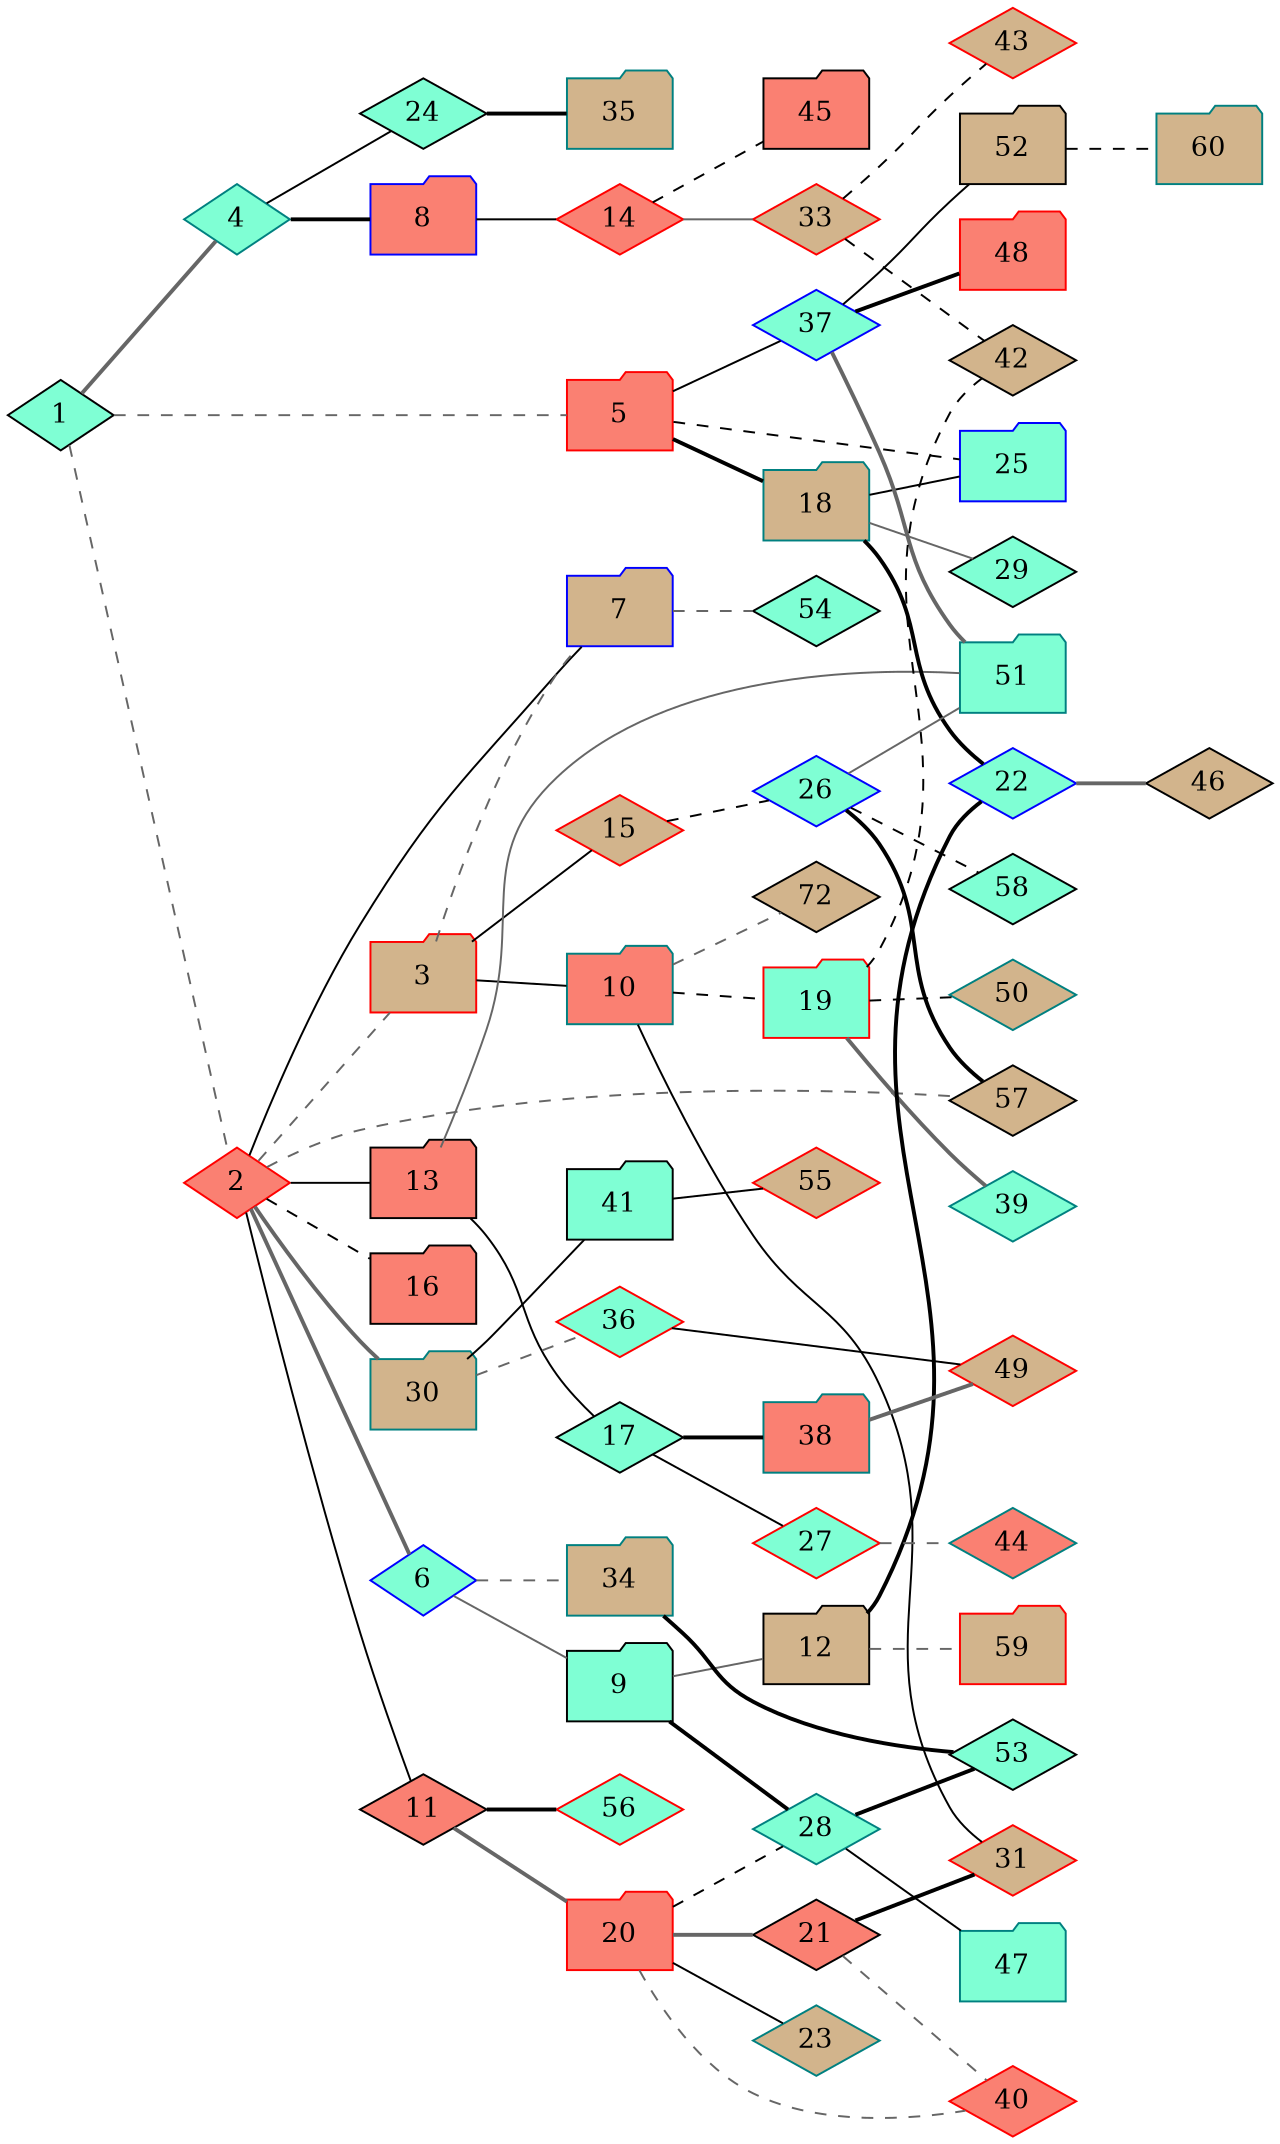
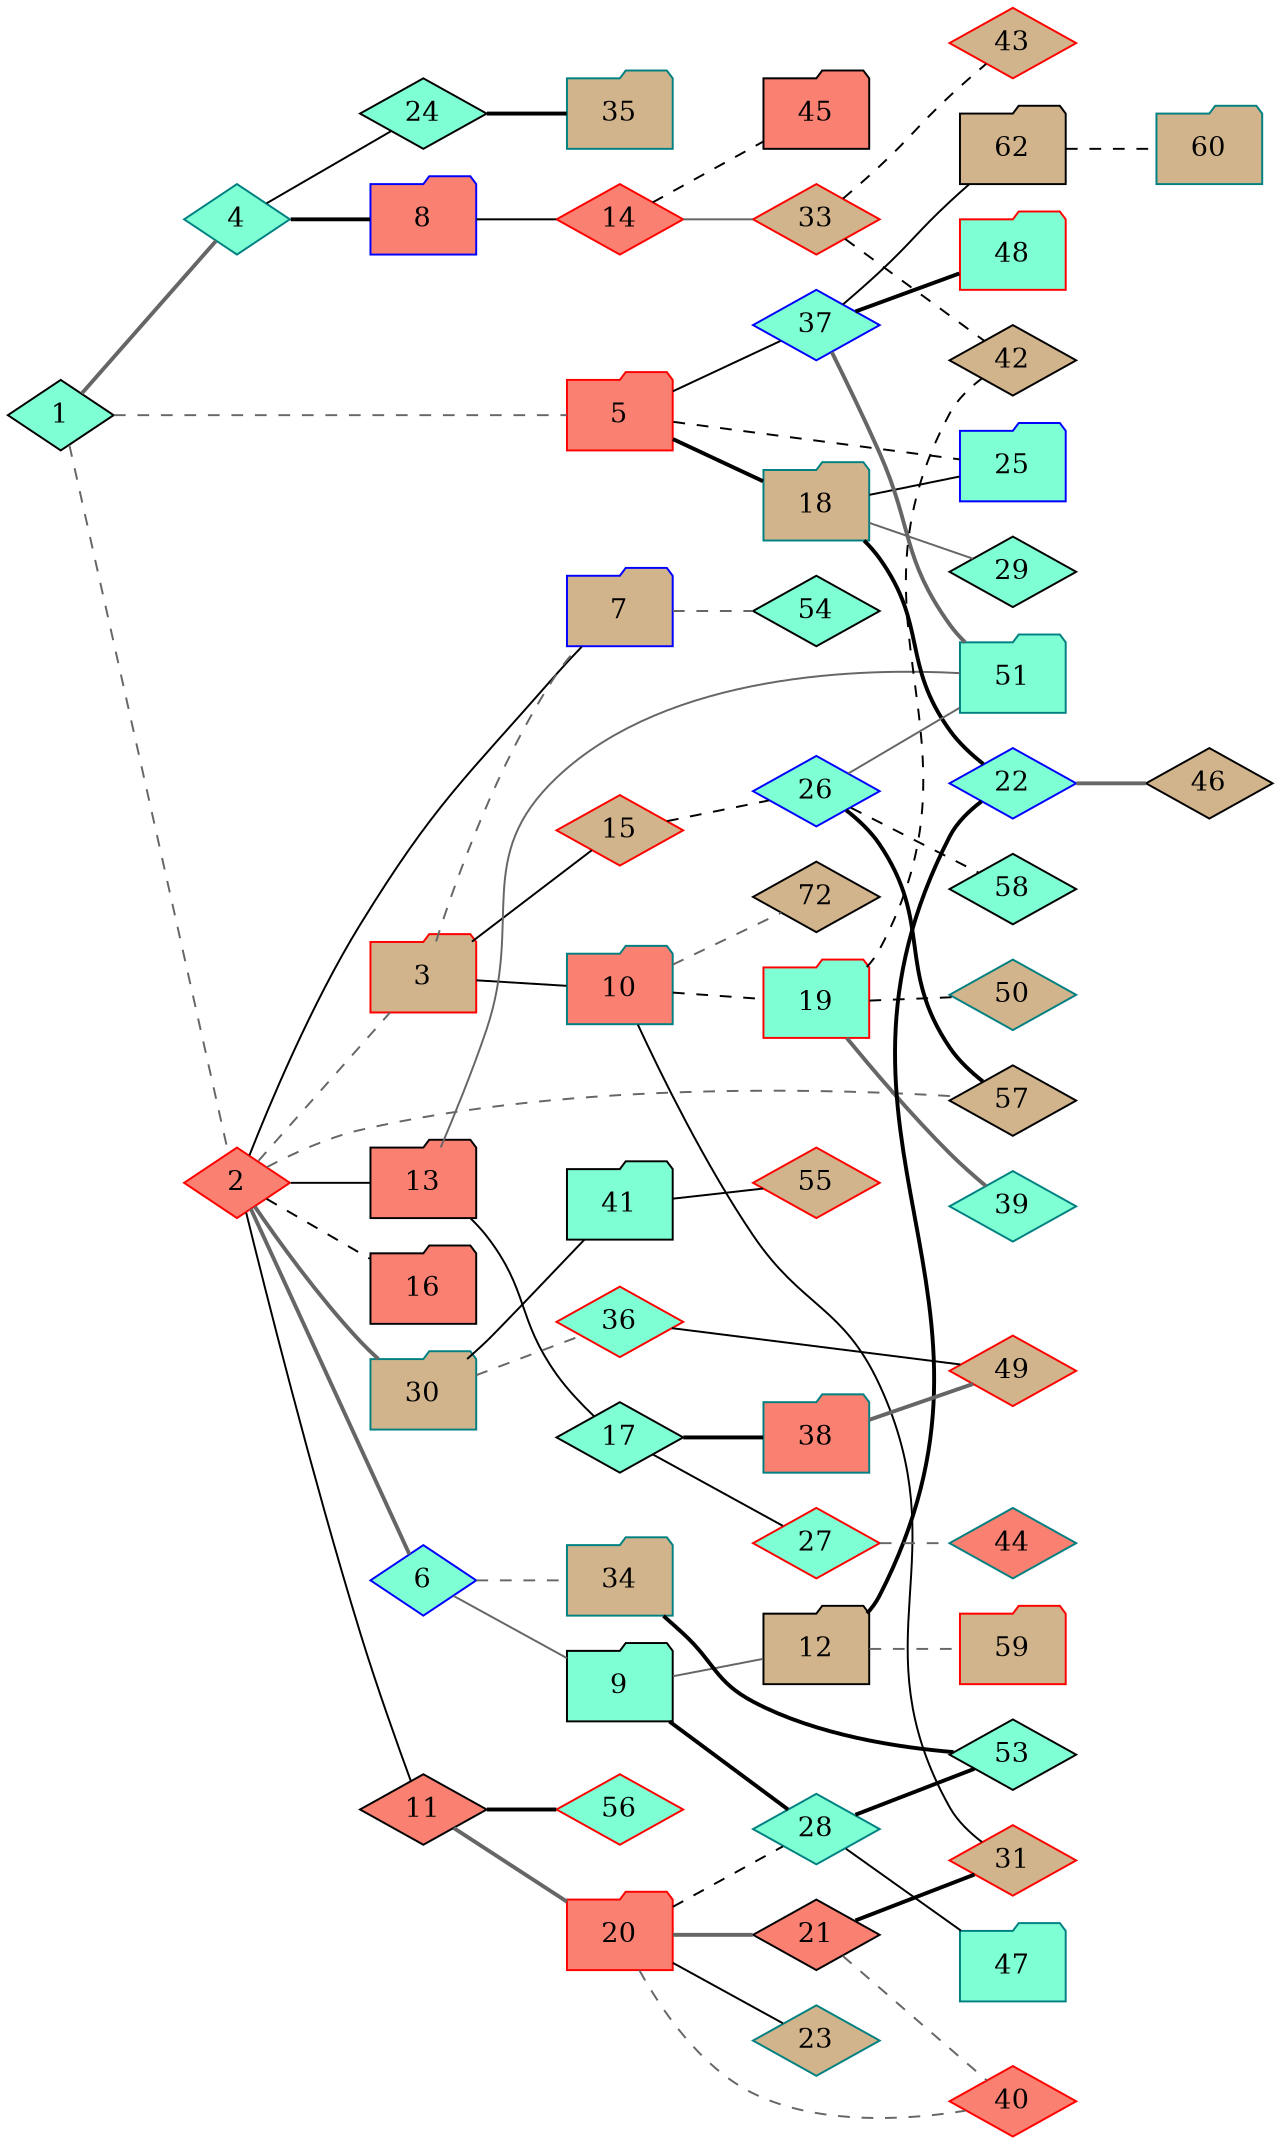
(1013, 149) -> (1013, 149)
(1013, 255) -> (1013, 255)
